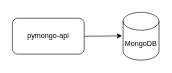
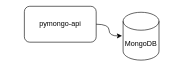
(48, 36) -> (60, 24)
